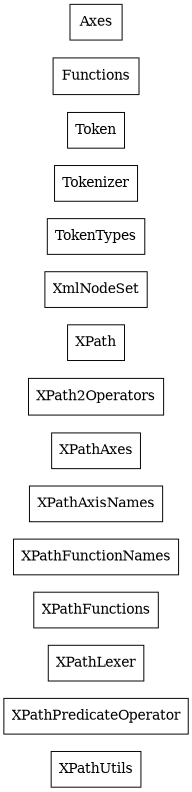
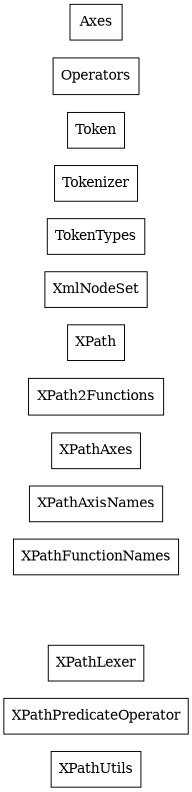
(96, 76) -> (96, 76)
(96, 397) -> (96, 397)
(96, 610) -> none
